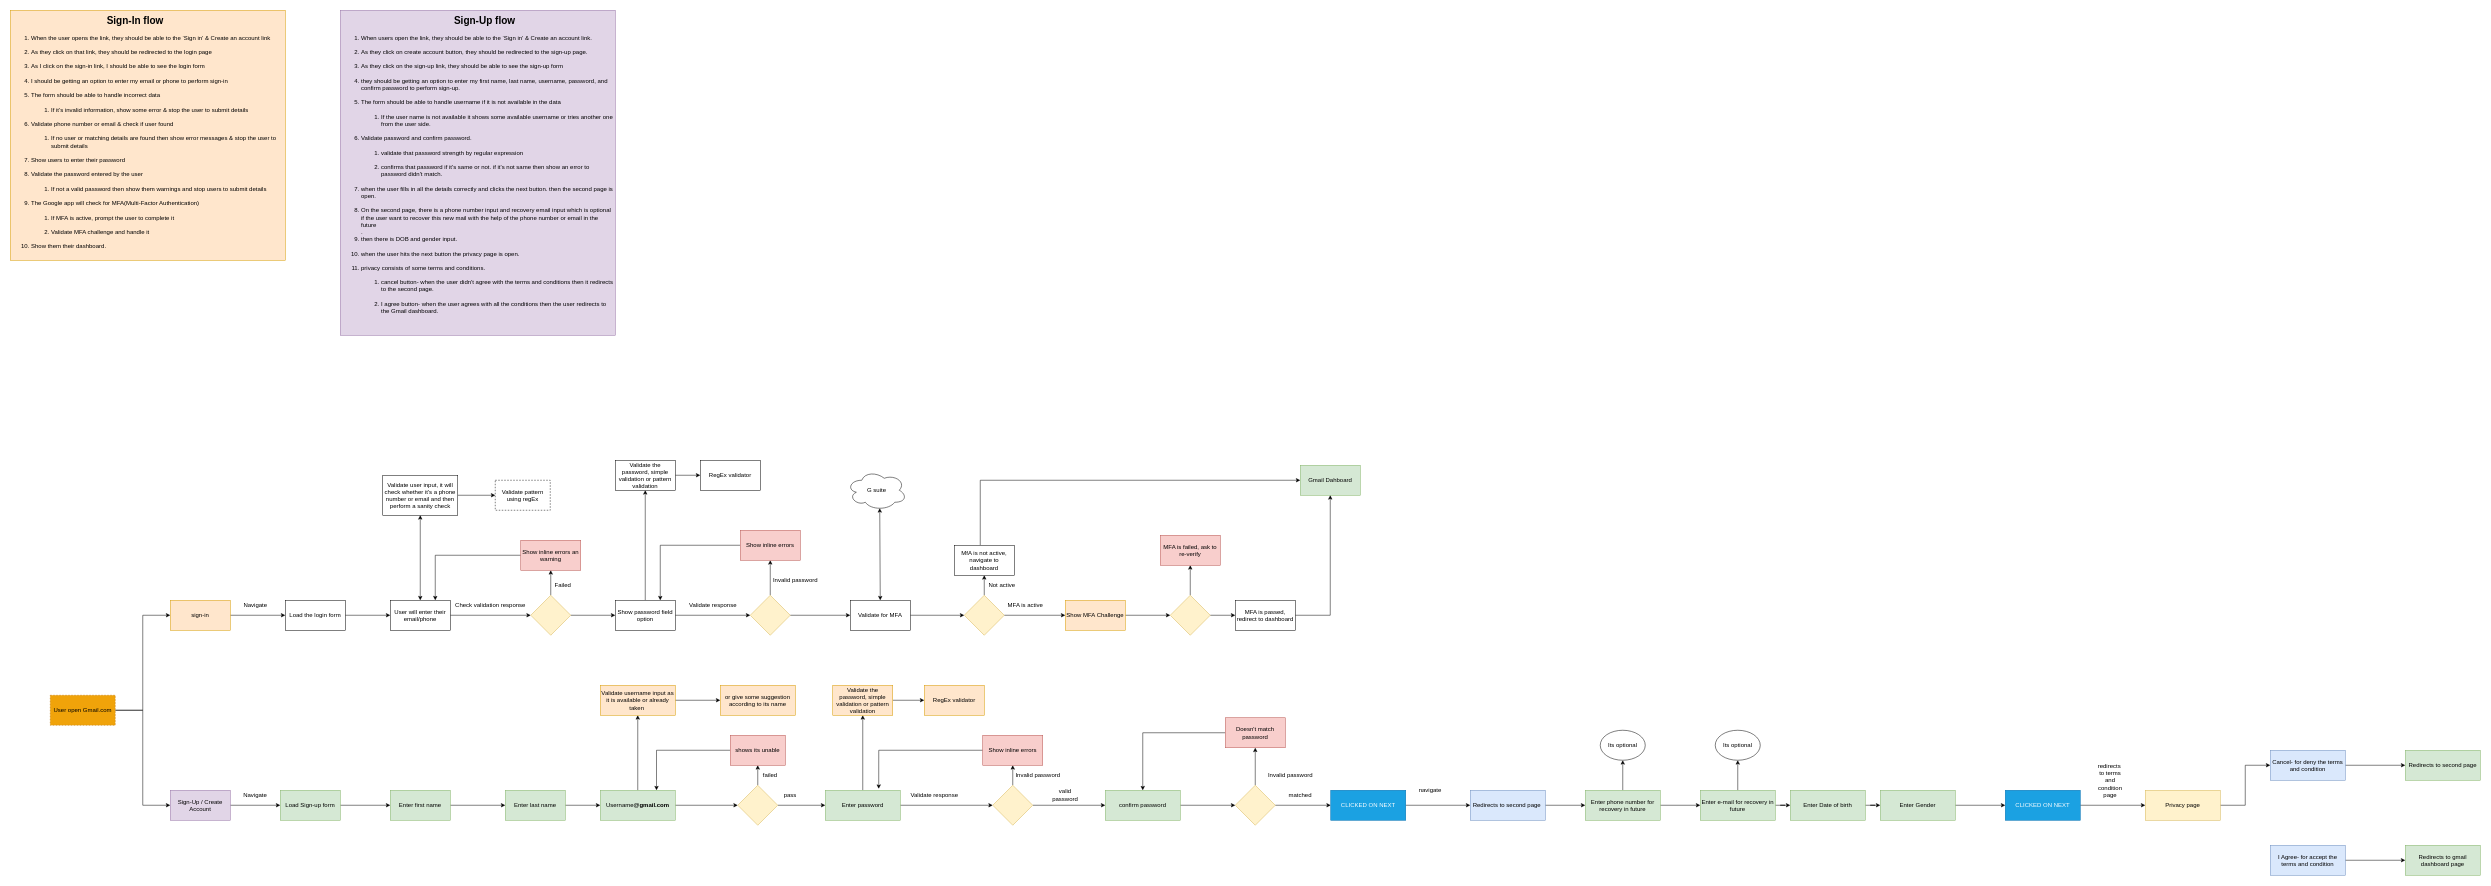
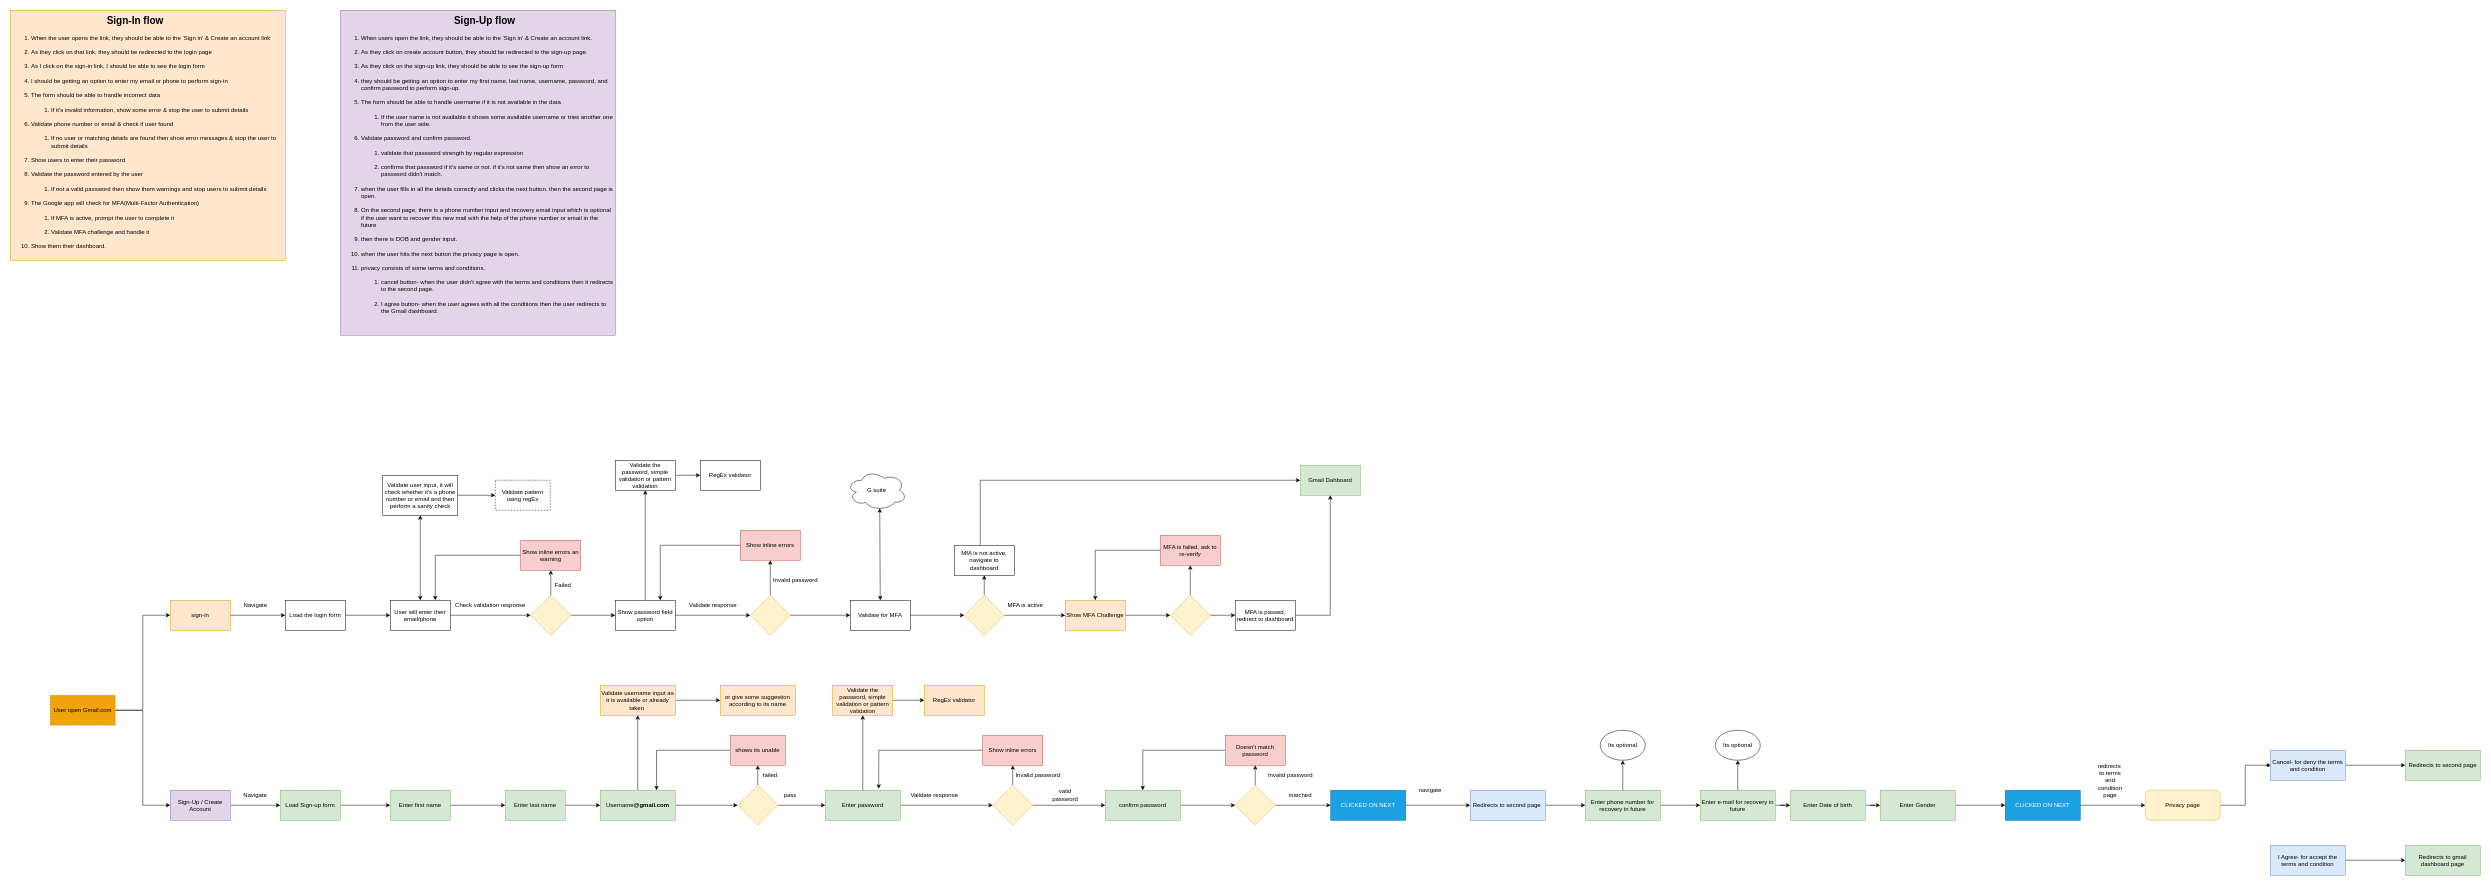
(1002, 585) -> none
none -> (1095, 595)
(1255, 733) -> (1255, 750)
(2265, 765) -> (2265, 765)
(2183, 805) -> (2183, 805)
